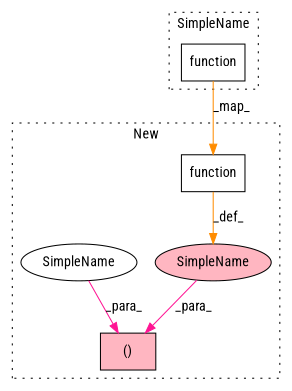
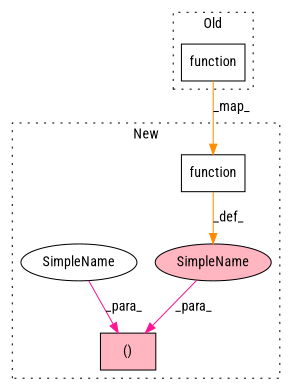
(214, 24) -> (213, 24)
